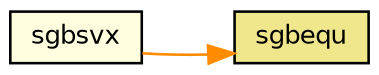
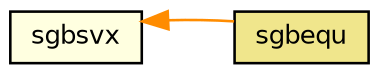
(175, 55) -> (201, 20)
